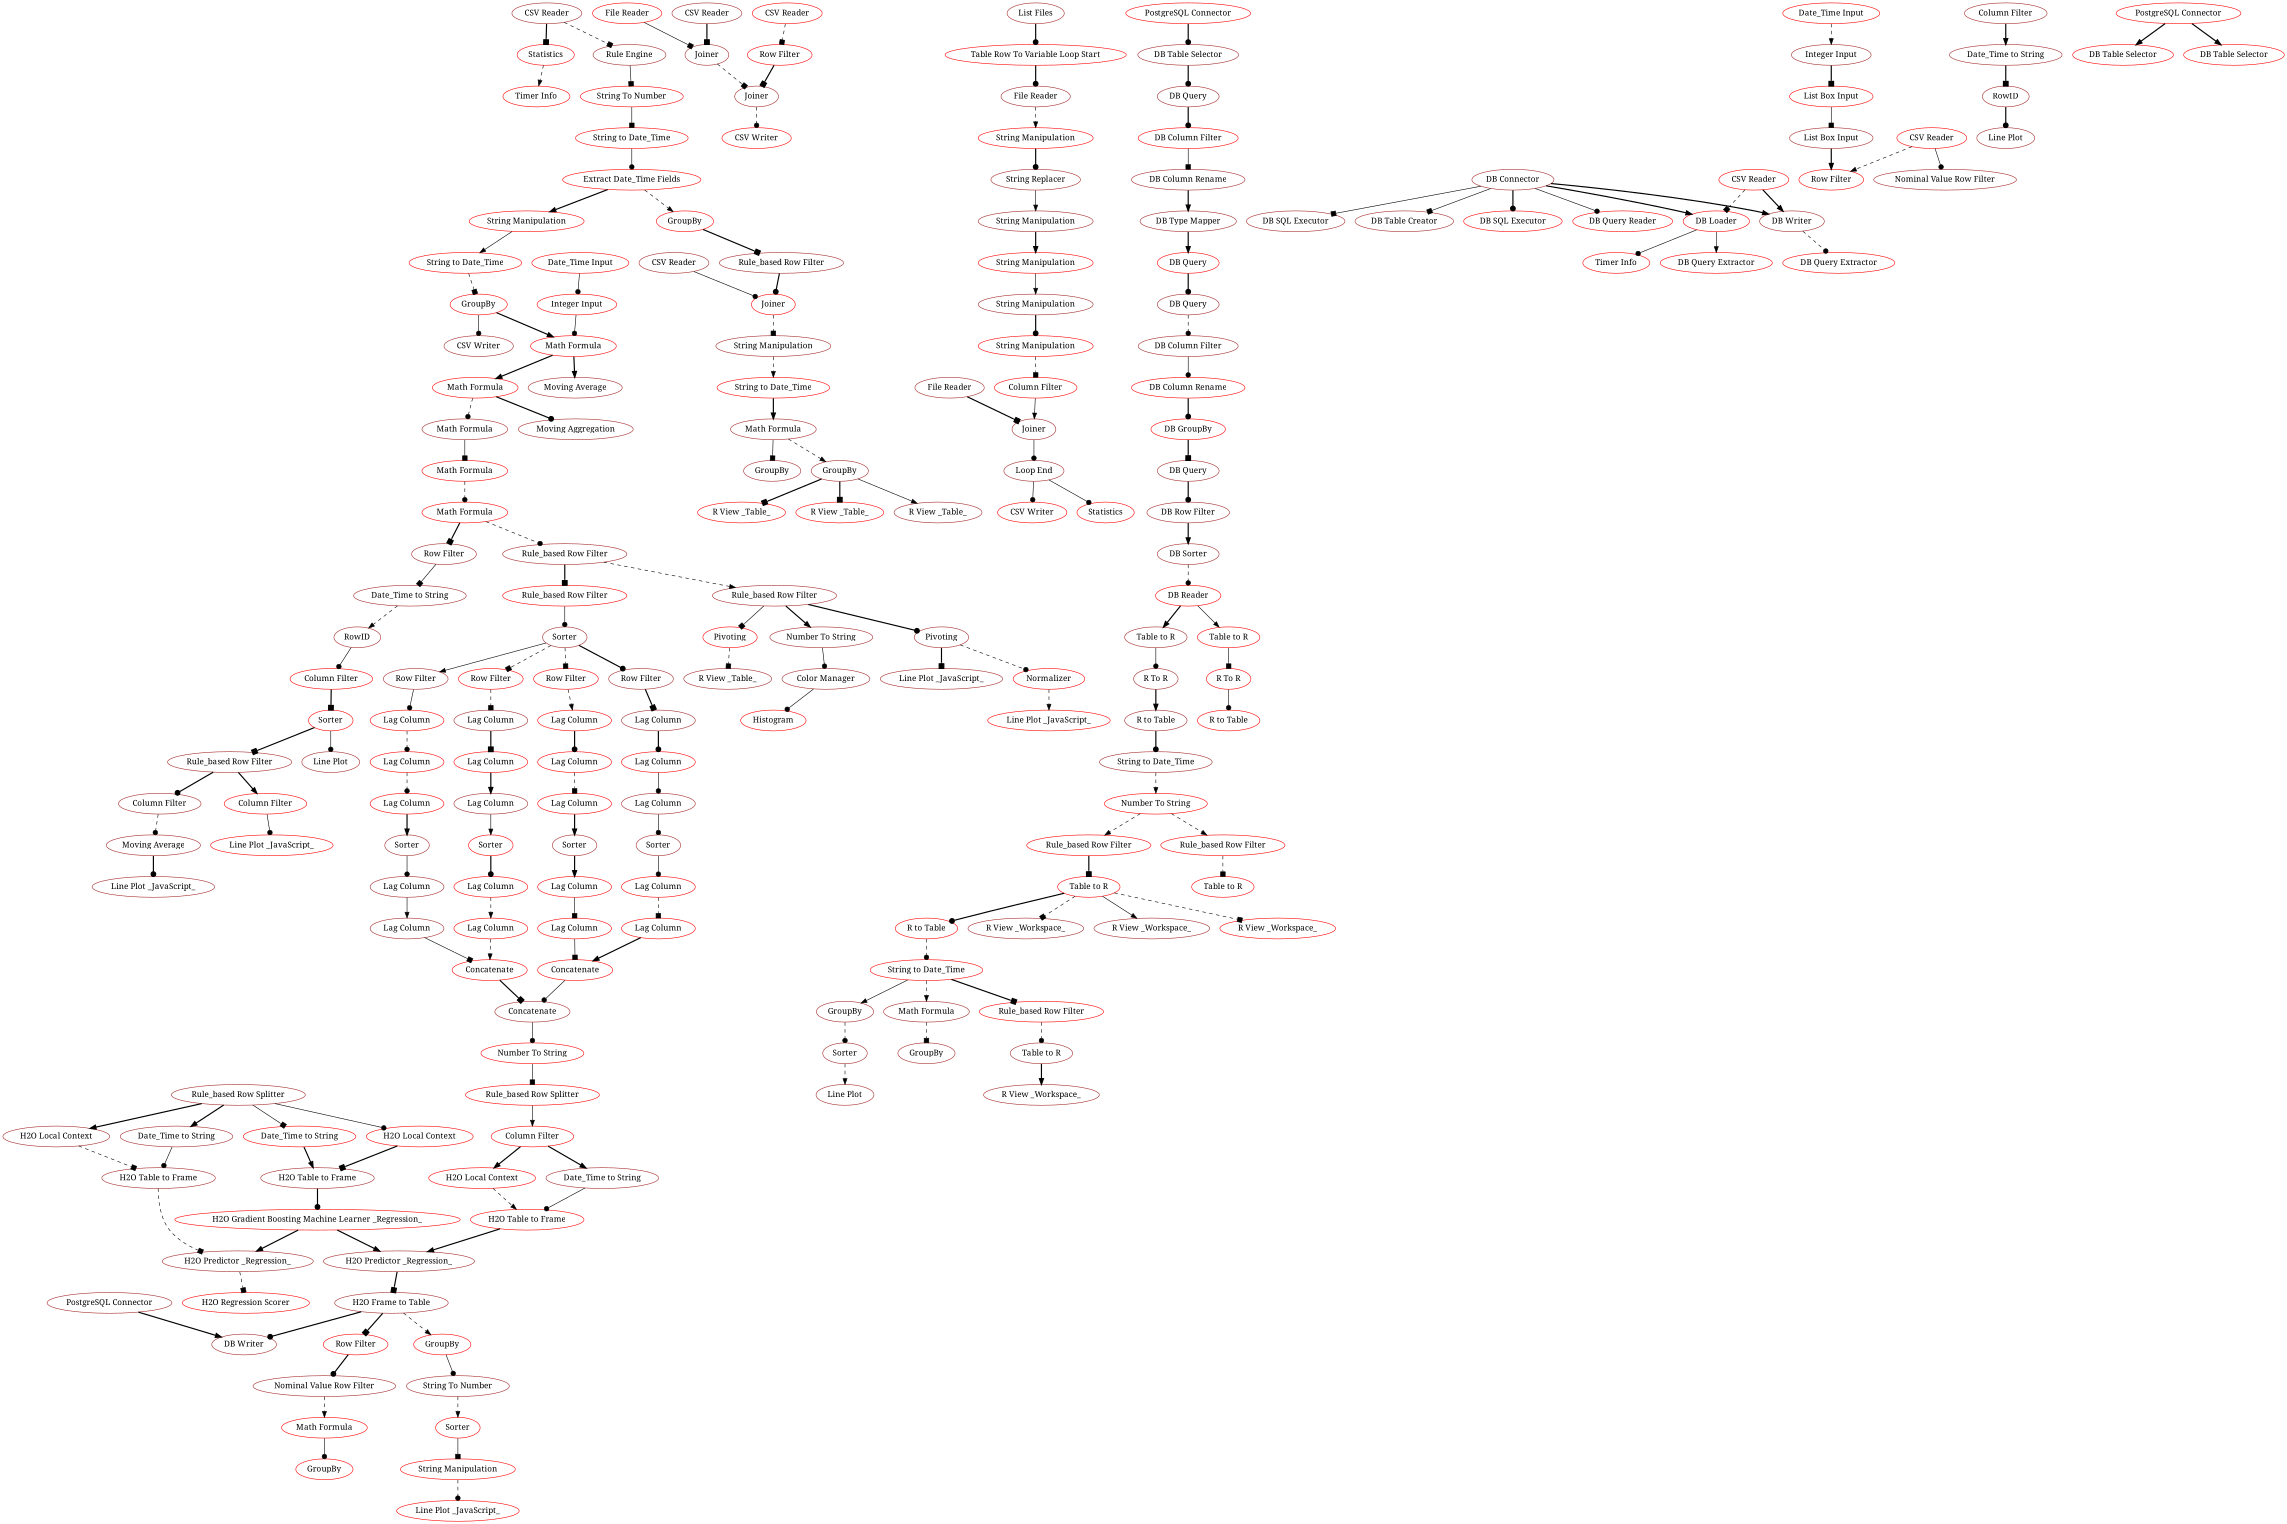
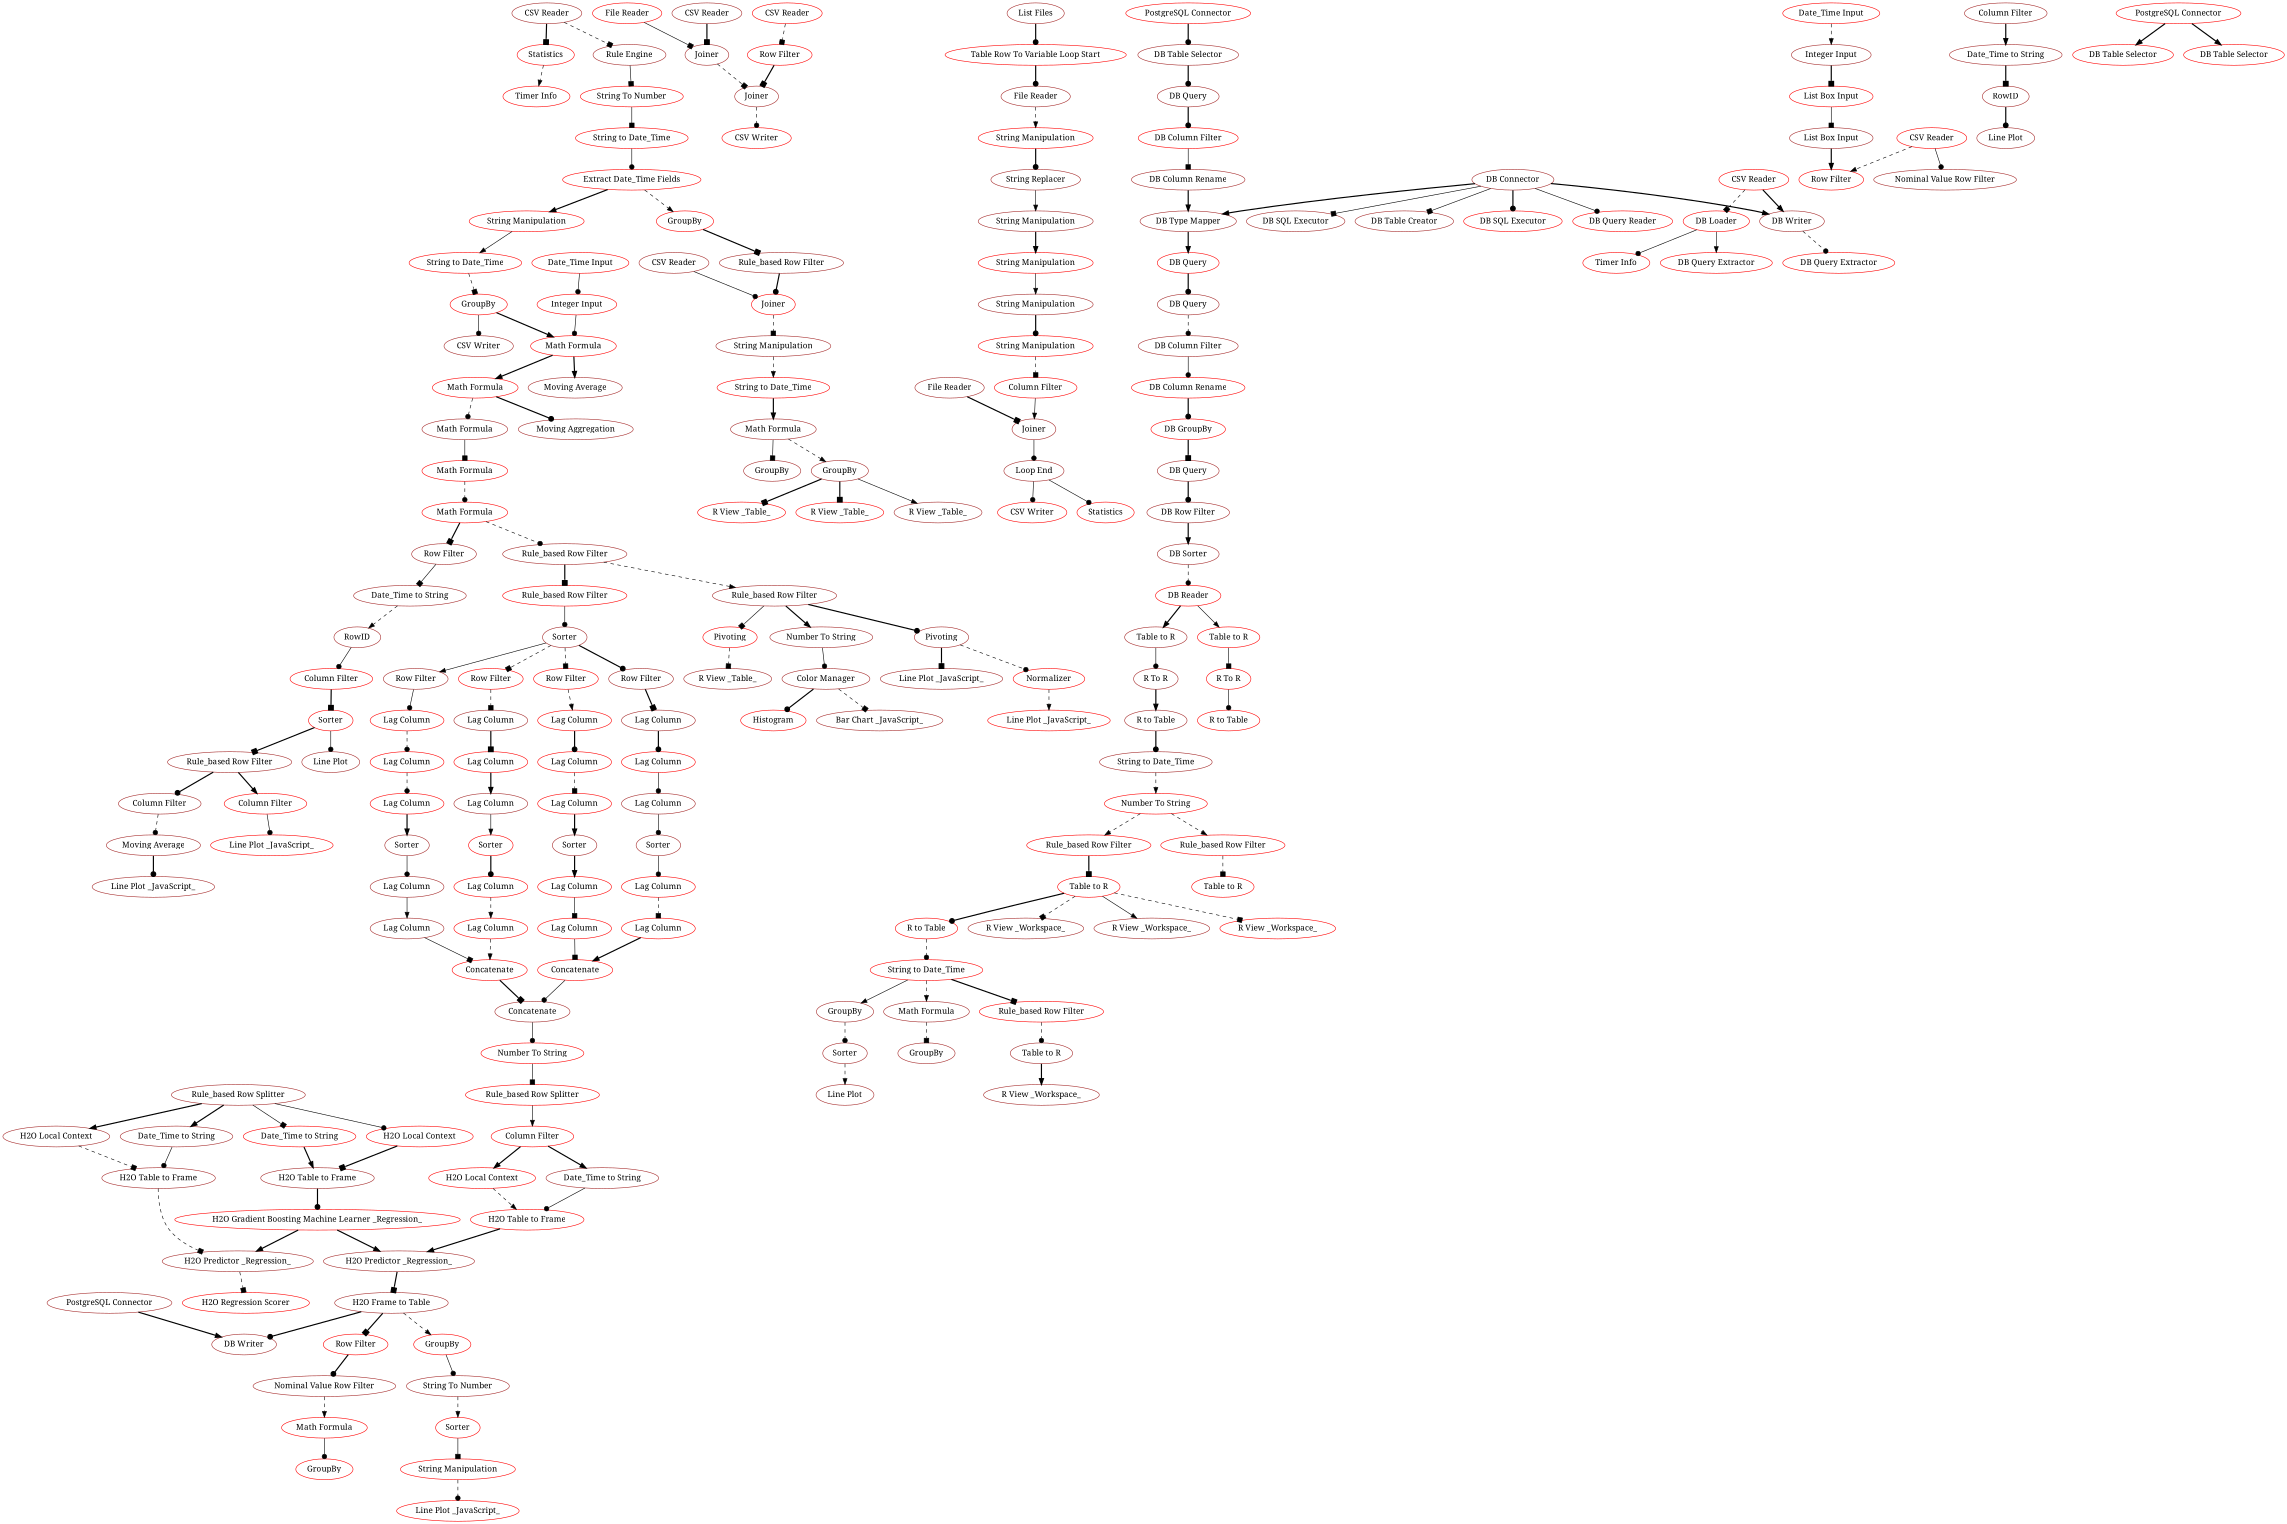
(1616, 198) -> (1352, 197)
(801, 698) -> (801, 698)
none -> (880, 720)
